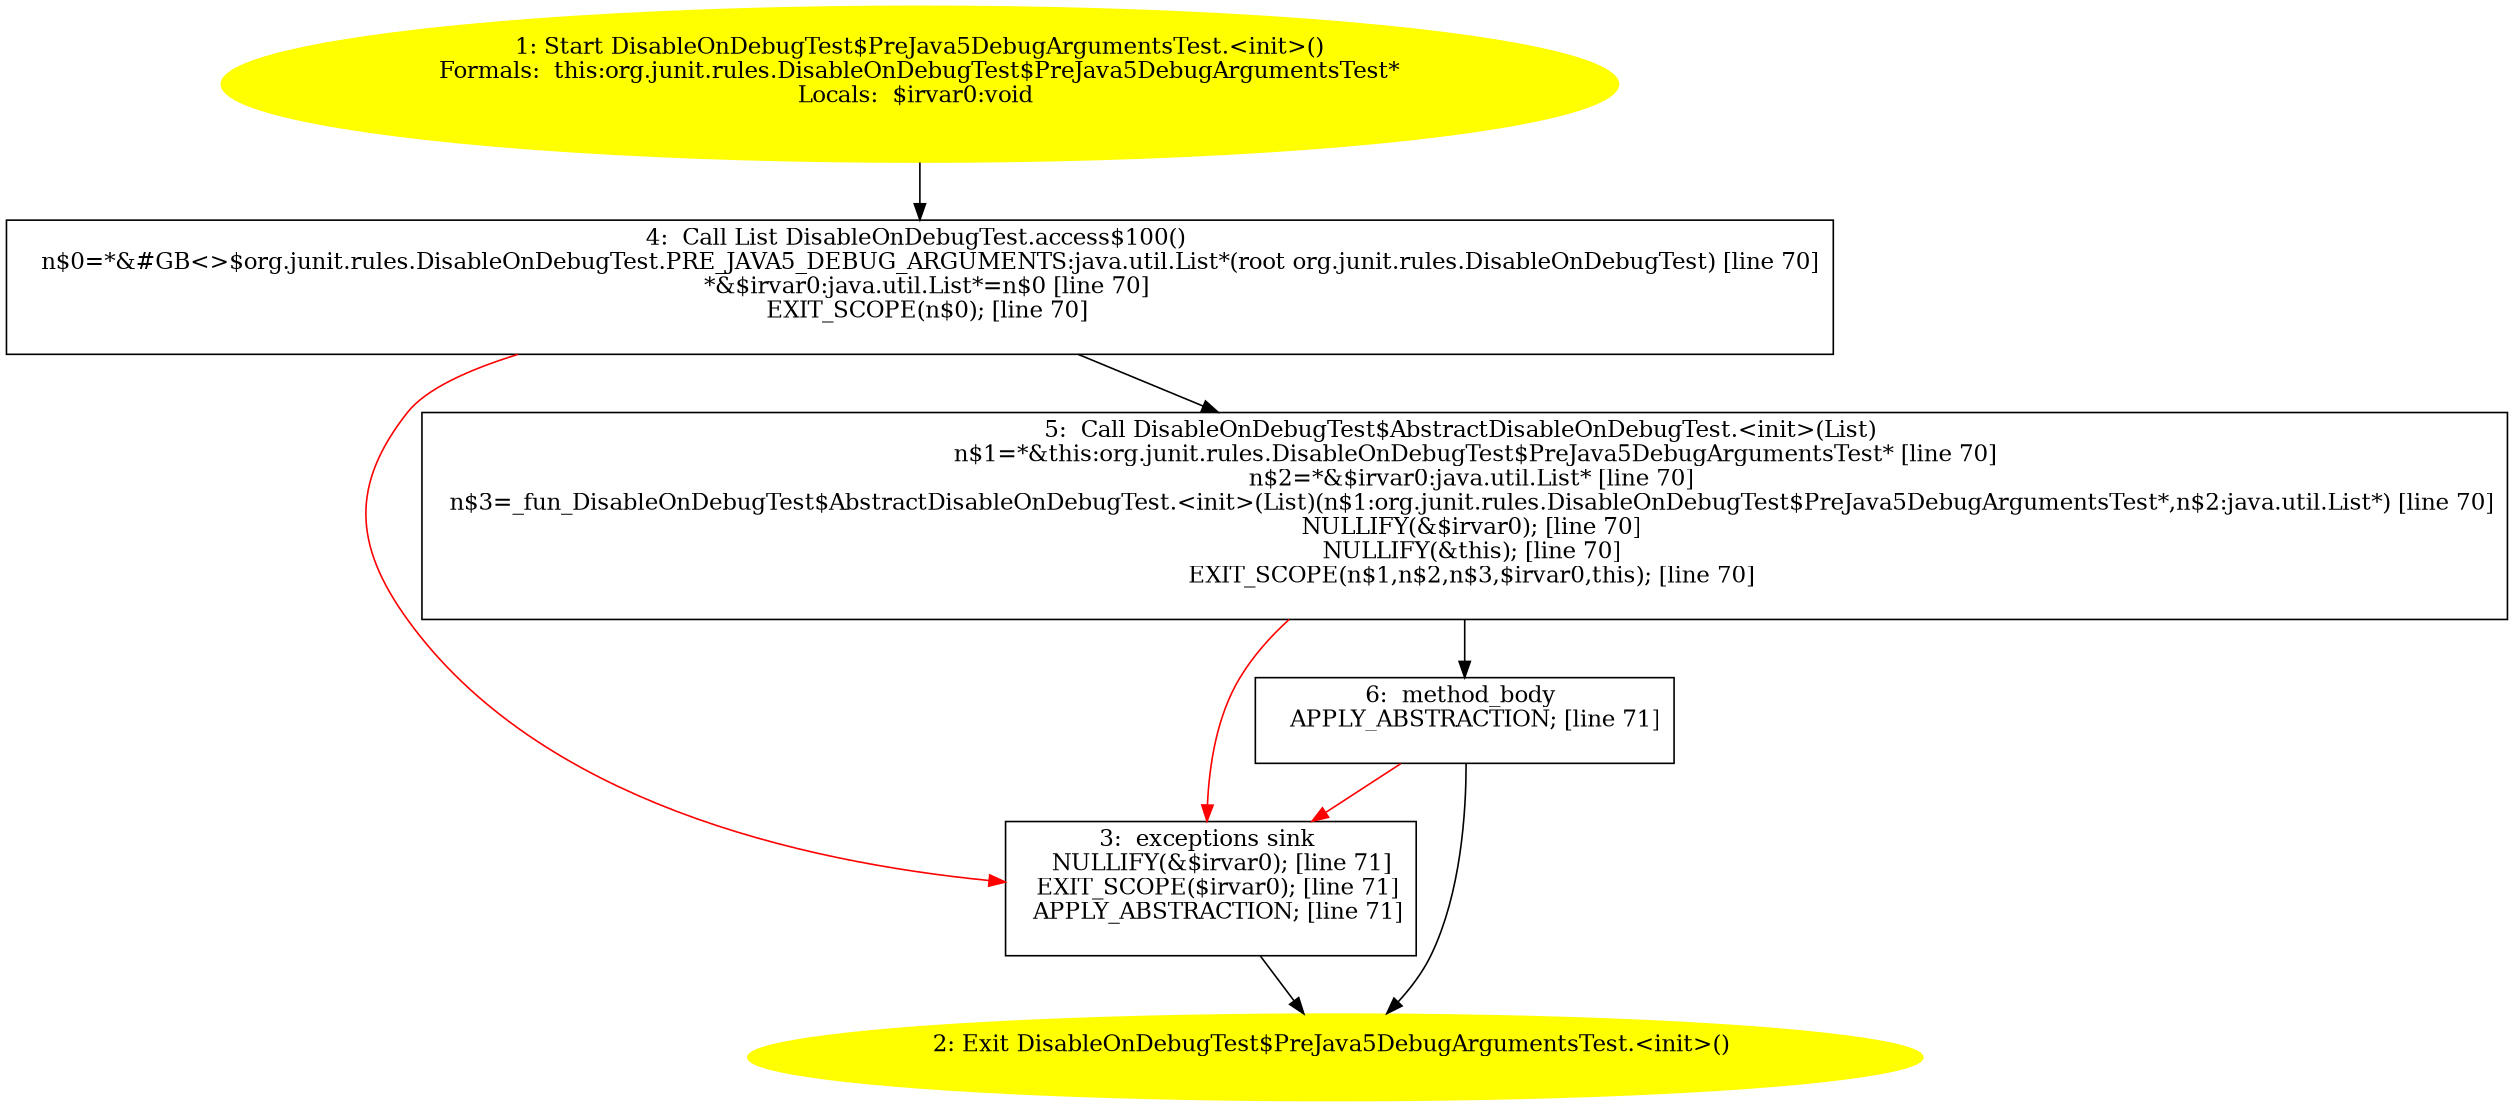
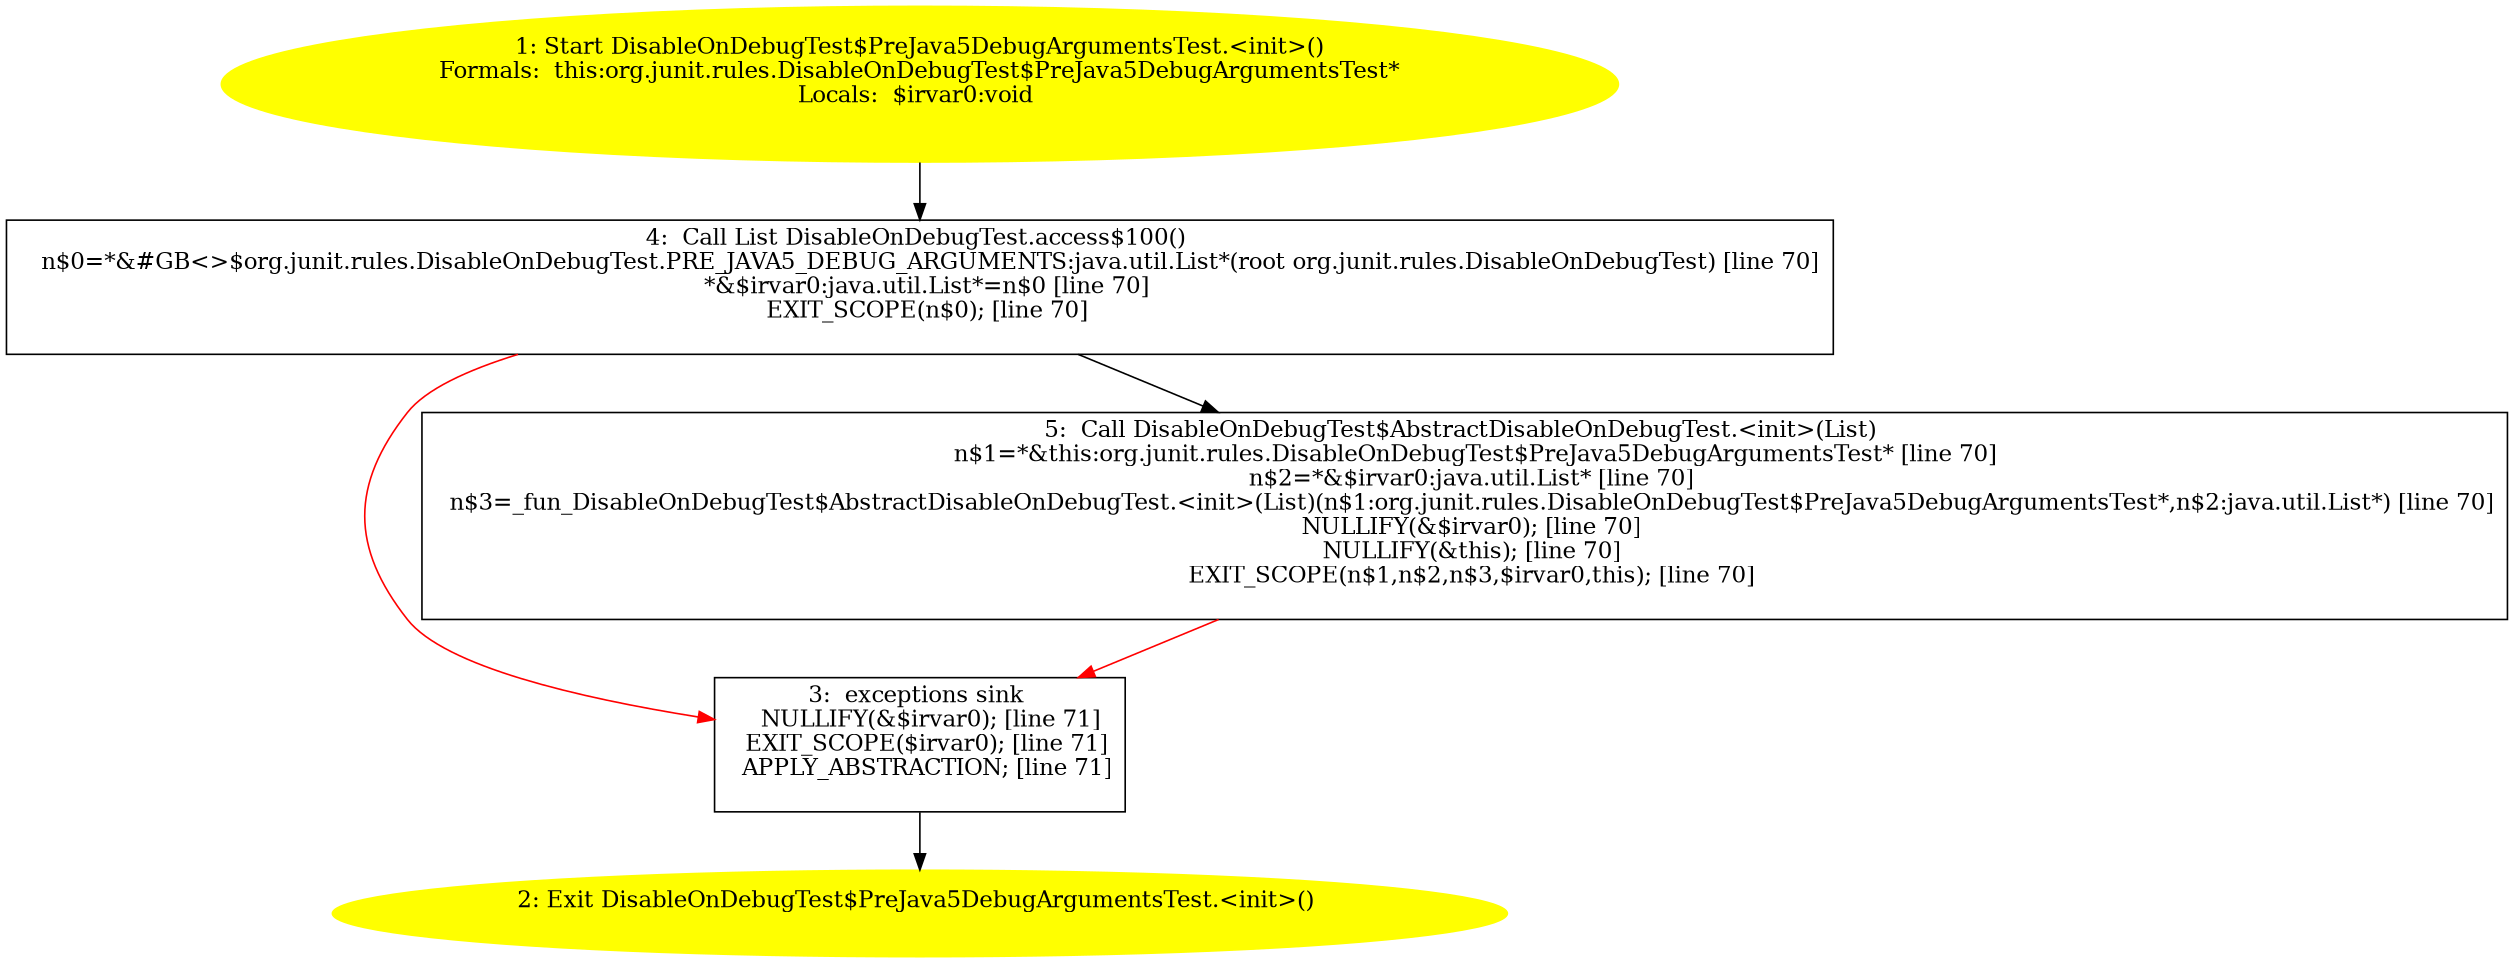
(1465, 720) -> none
